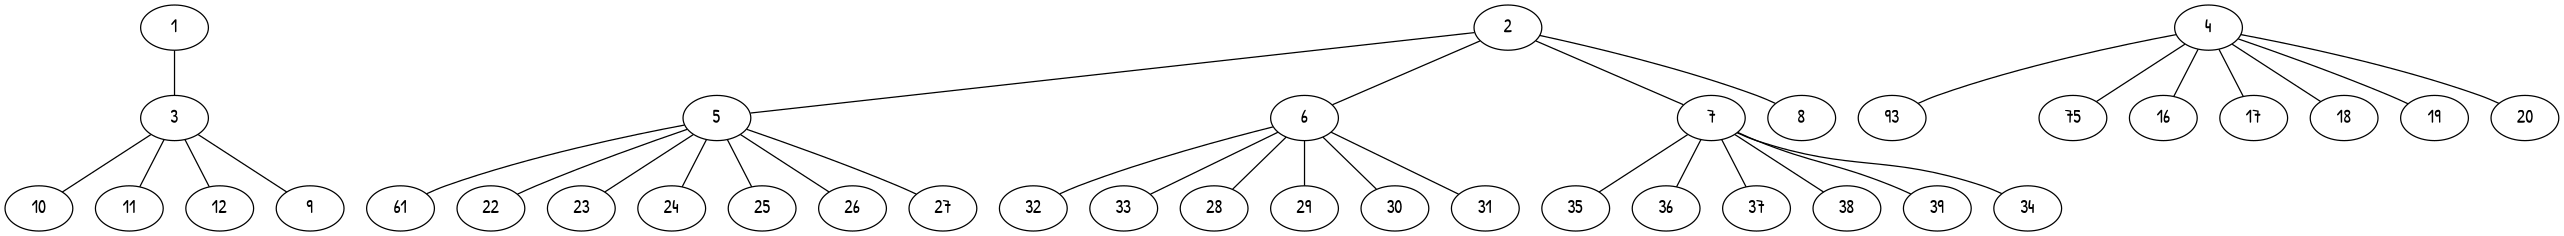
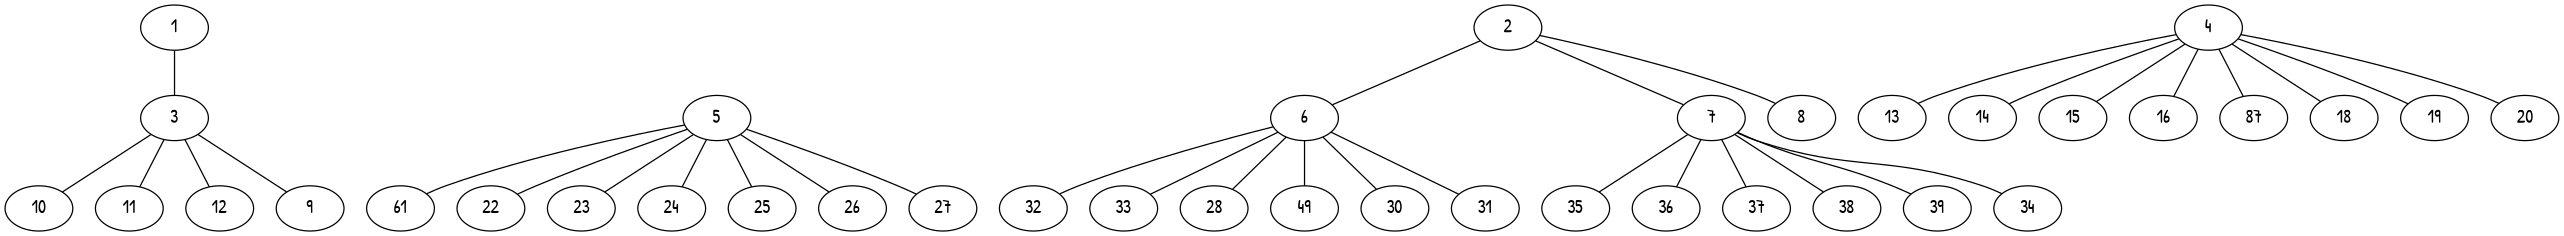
(1112, 73) -> none
(1892, 118) -> (1892, 118)
none -> (1983, 118)
(2073, 118) -> (2073, 118)
(2254, 118) -> (2254, 118)
(1305, 208) -> (1305, 208)
